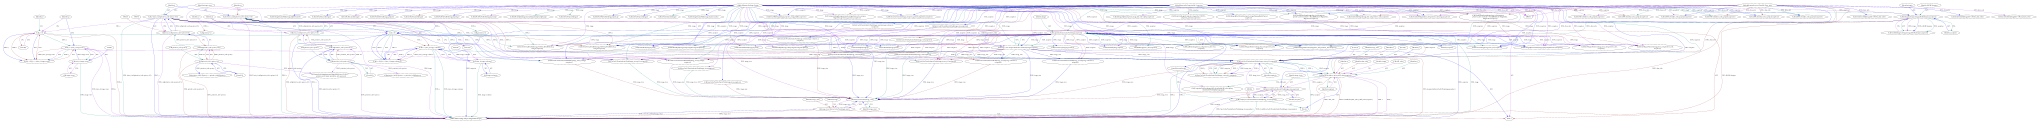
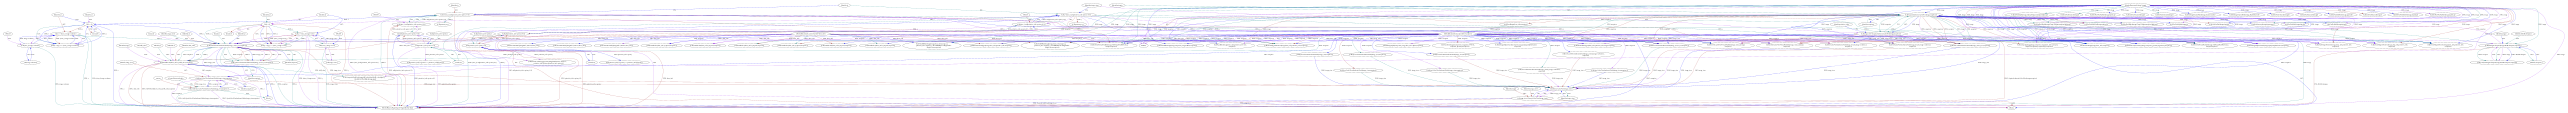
(1105, 13) -> (1488, 29)
(1060, 18) -> (2023, 6)
